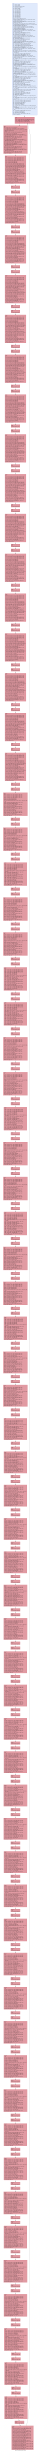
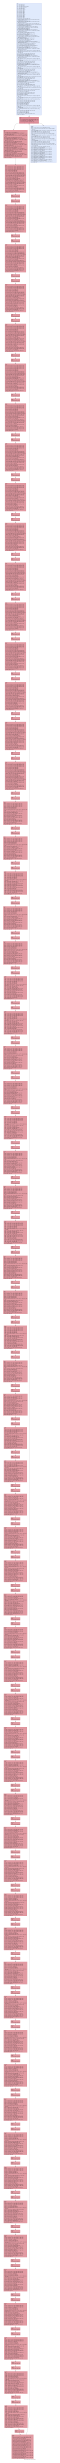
none -> (43, 144)
